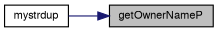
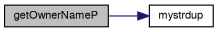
(83, 16) -> (123, 16)
